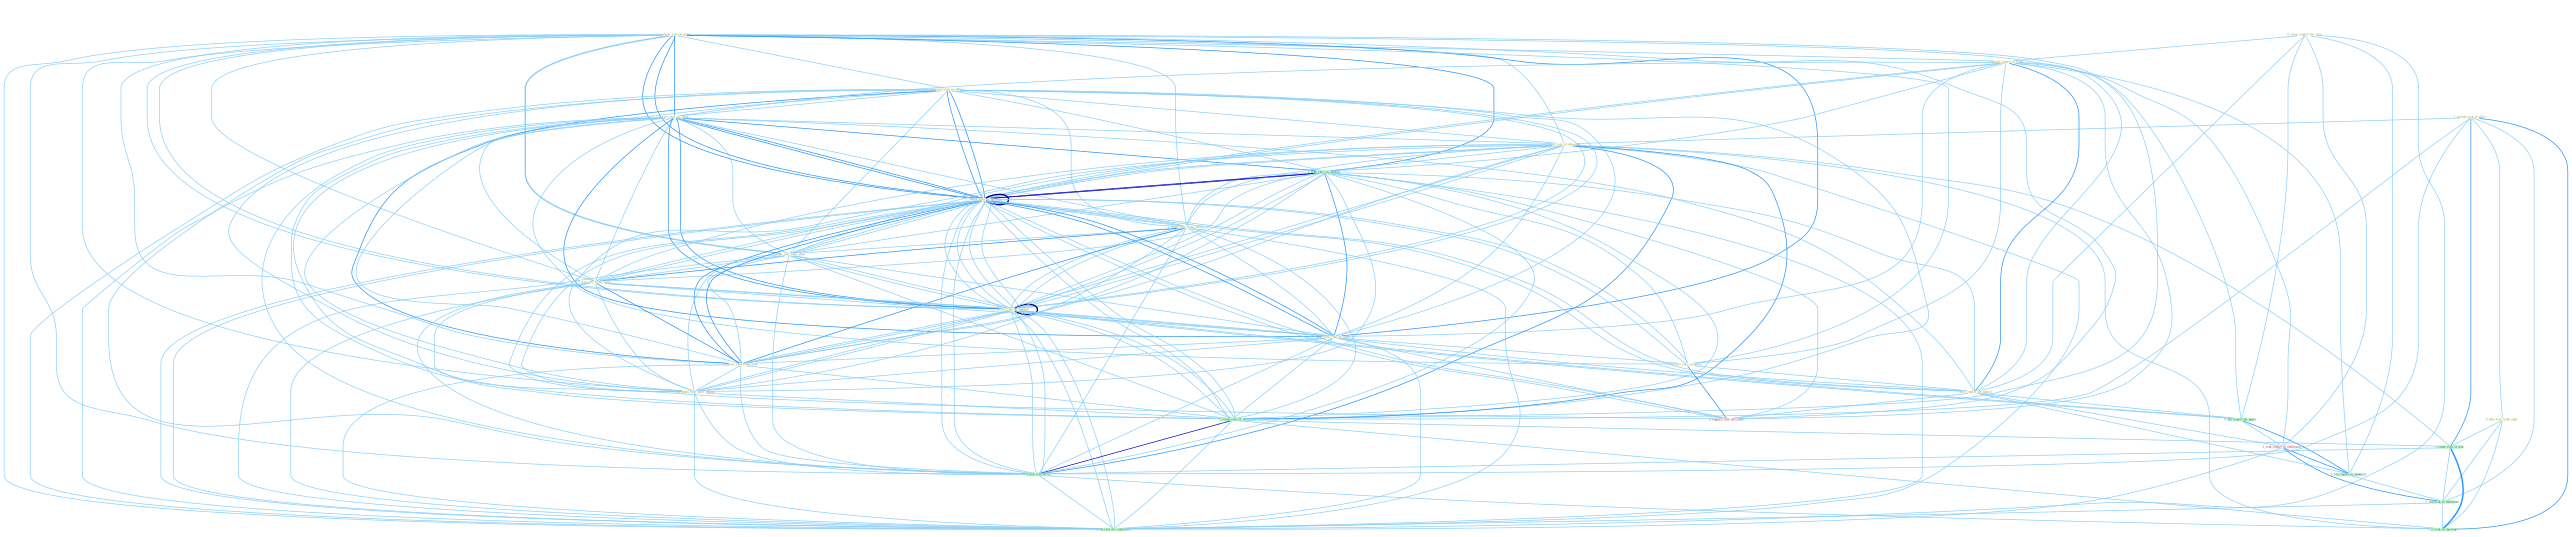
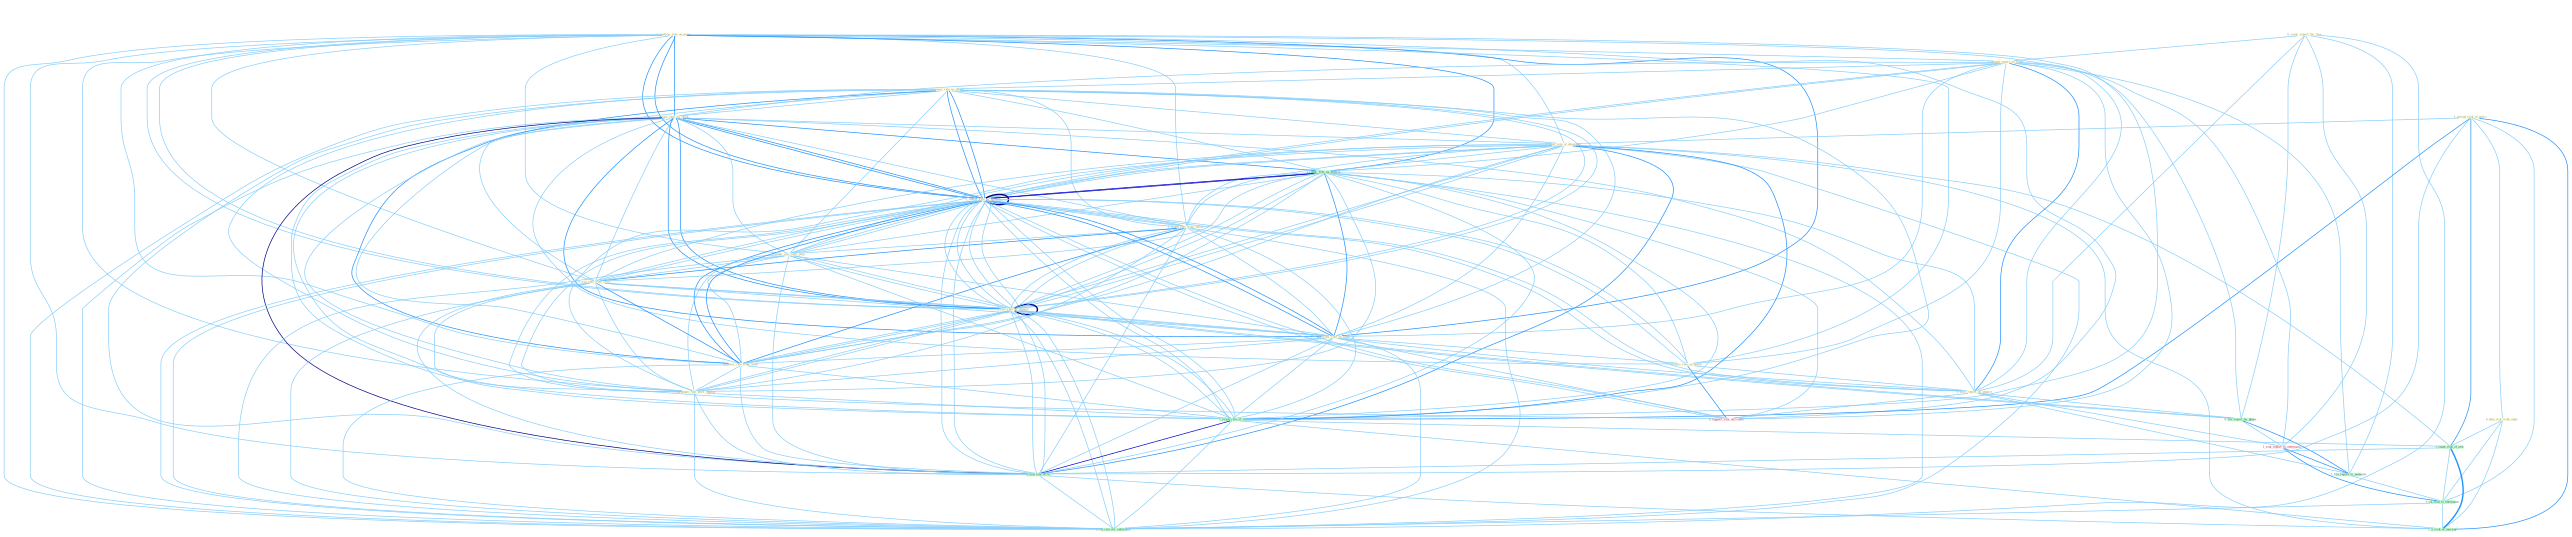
(811, 62) -> (1477, 76)
(1324, 172) -> (1324, 172)
(533, 189) -> (533, 189)
(2098, 389) -> (2098, 389)
(384, 396) -> (384, 396)
(2443, 502) -> (2443, 502)
(1708, 524) -> none
